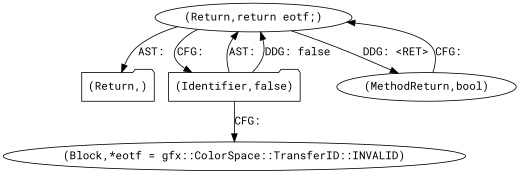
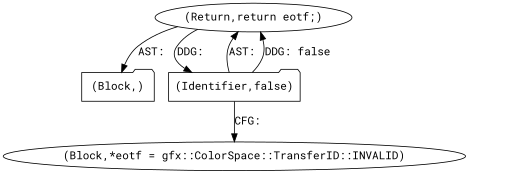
(194, 52) -> (194, 52)
(118, 87) -> (118, 87)
(427, 87) -> none
